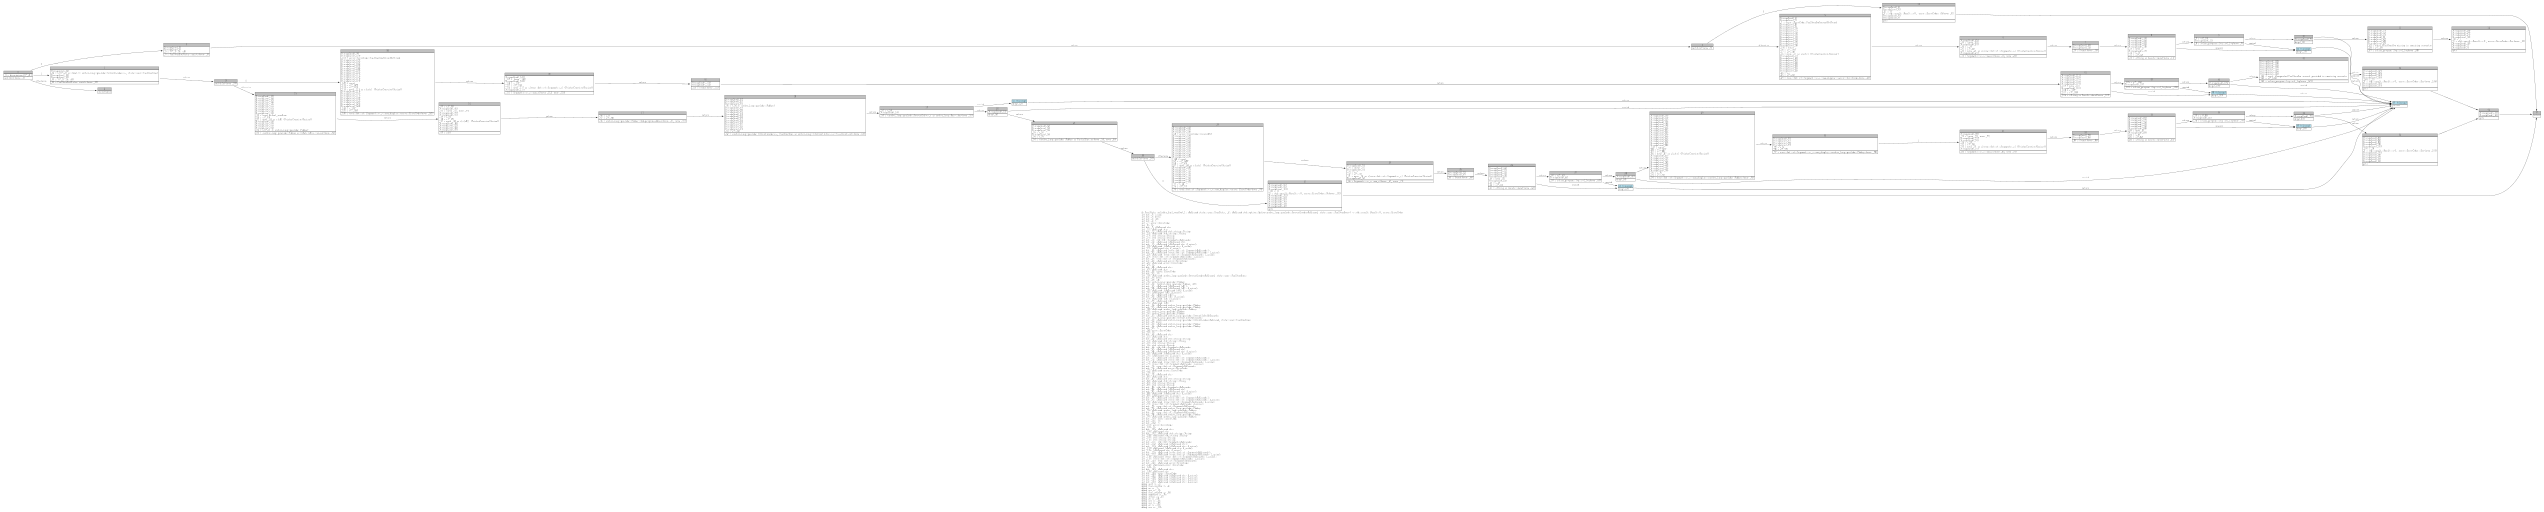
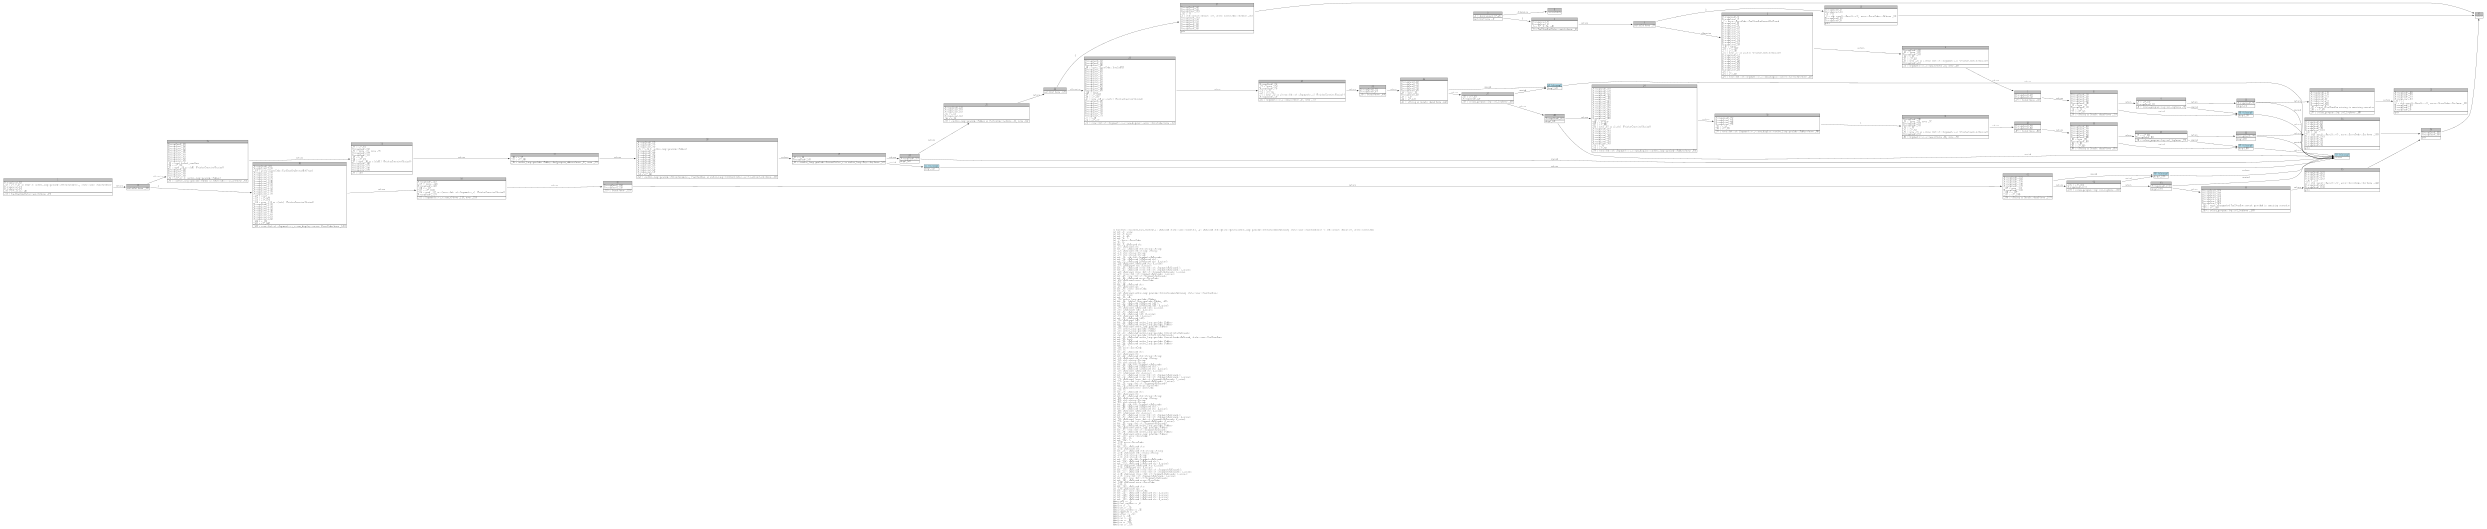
(41, 75) -> none
